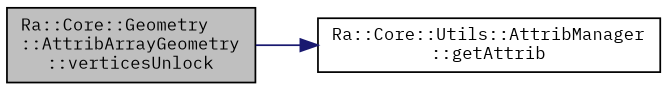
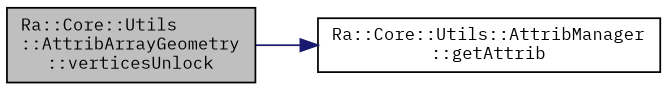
(131, 45) -> (131, 45)
